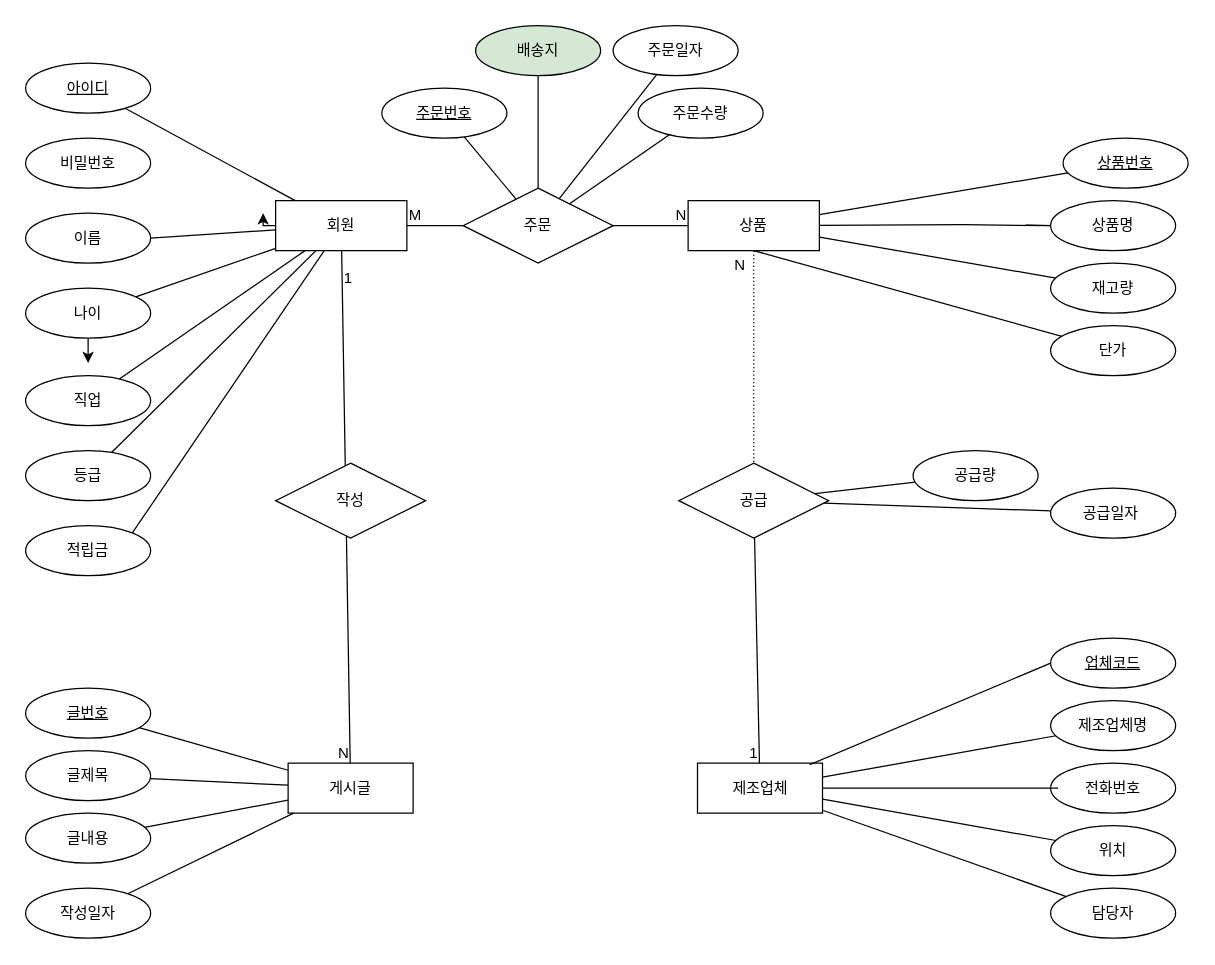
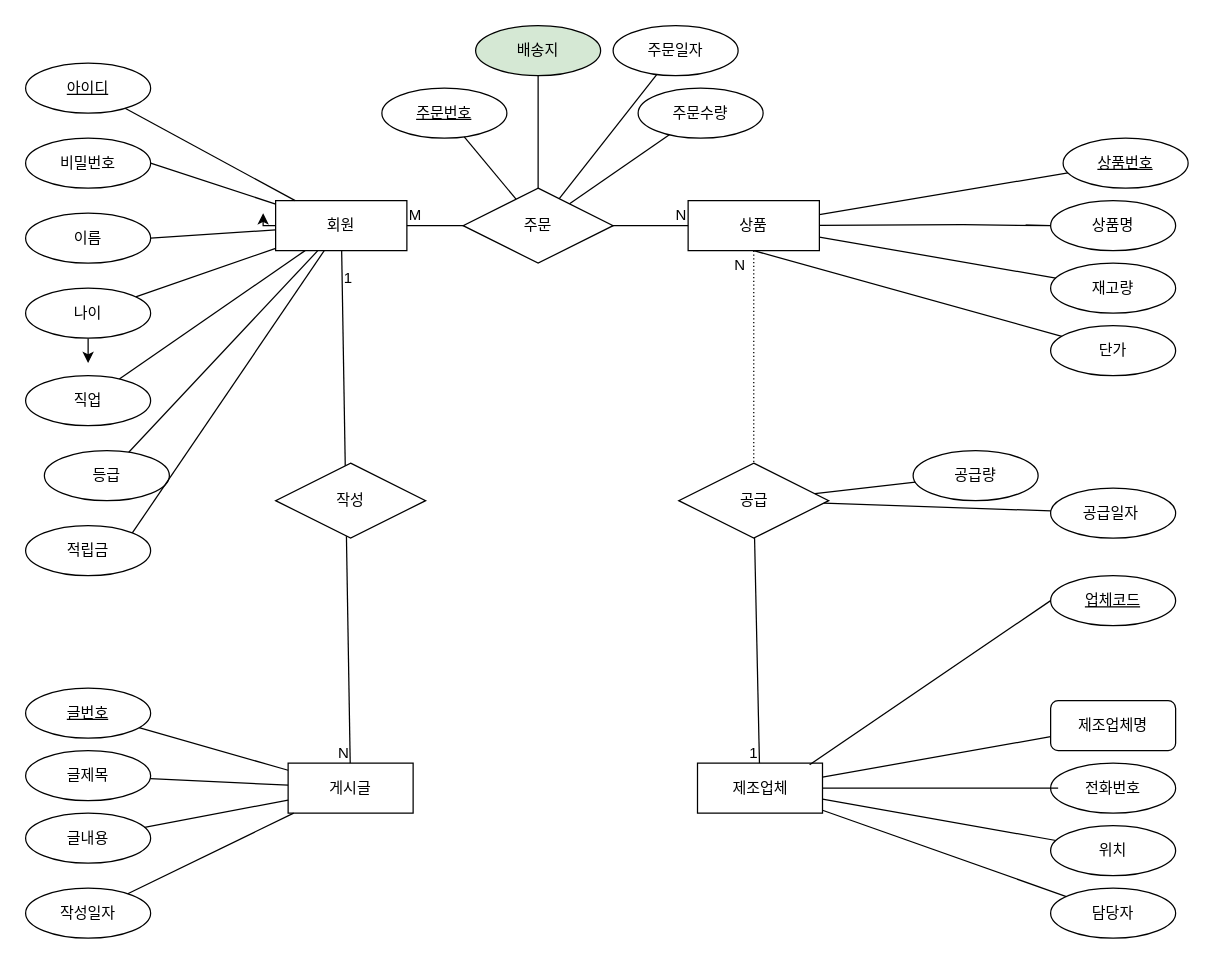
none -> (213, 183)
(88, 476) -> (107, 476)
(1113, 663) -> (1113, 601)
(1113, 726) -> (1113, 726)
